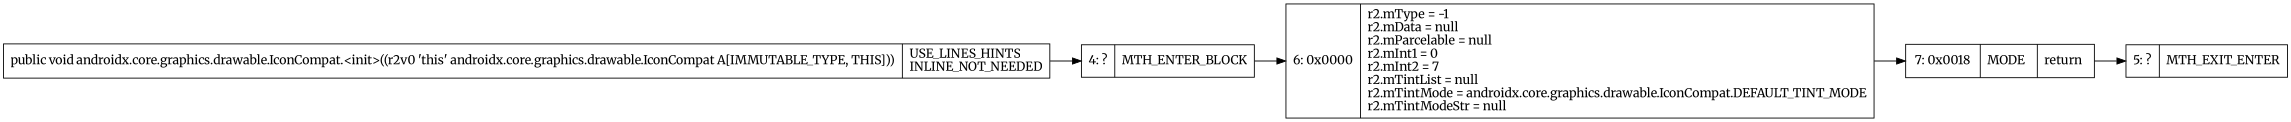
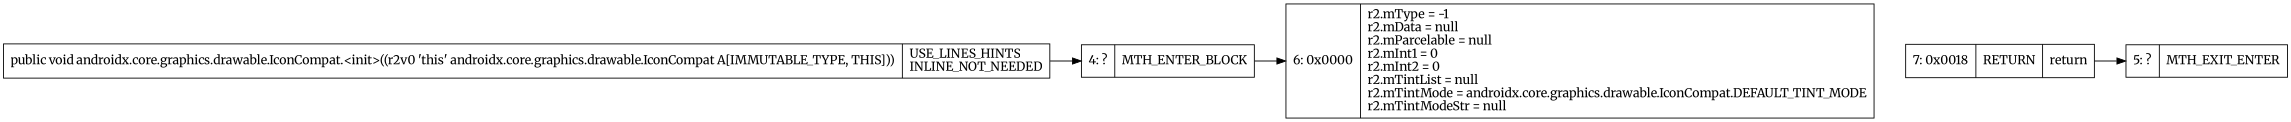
(1885, 61) -> none
(2006, 61) -> (2009, 61)
(1404, 67) -> (1404, 67)
